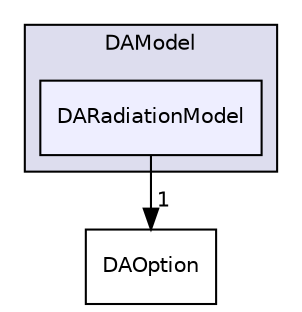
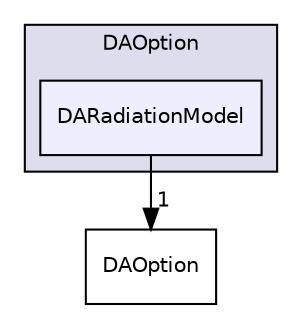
(151, 44) -> (151, 44)
